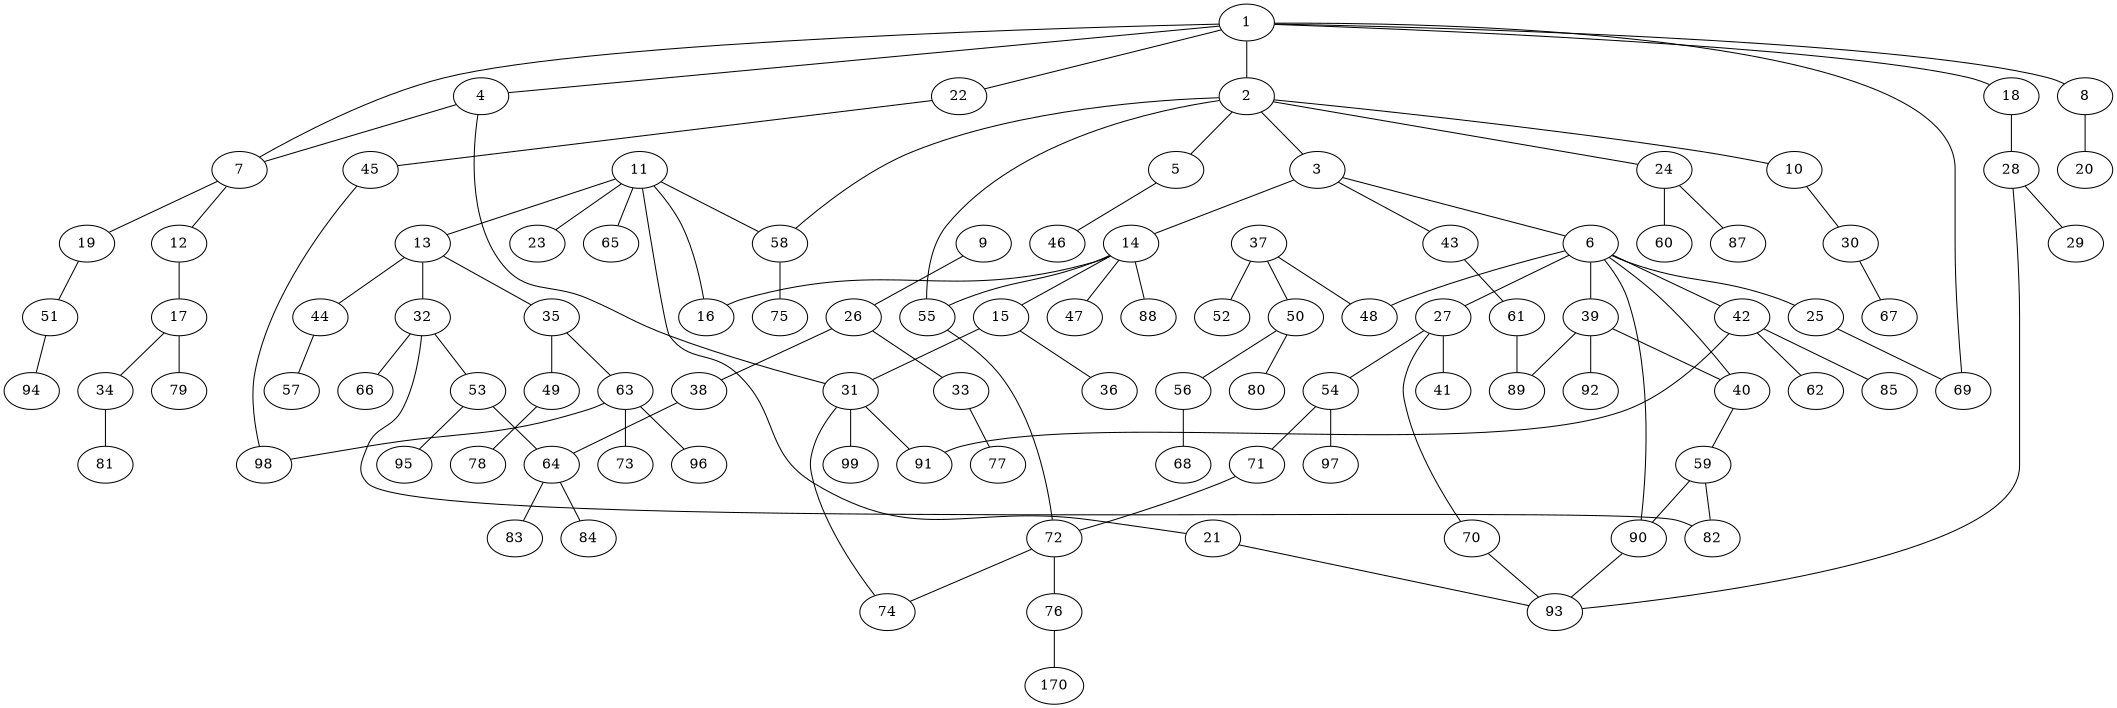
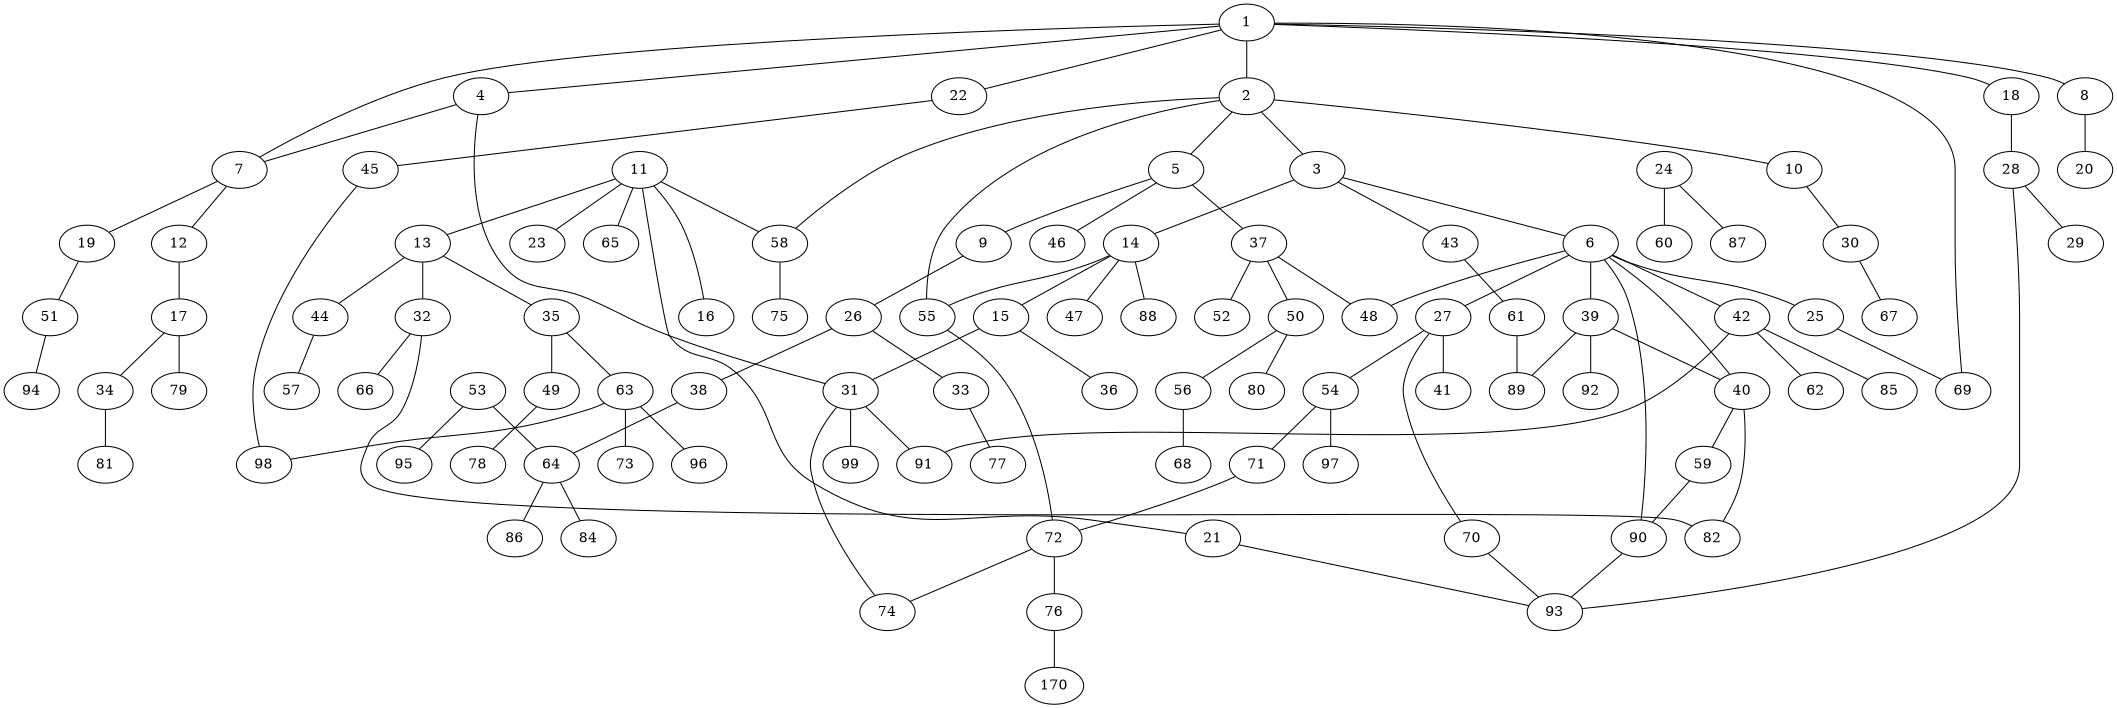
(1455, 133) -> none
none -> (1078, 203)
none -> (1214, 204)
(938, 281) -> none
(450, 354) -> none
(1708, 501) -> (1743, 467)
(515, 538) -> (515, 538)
